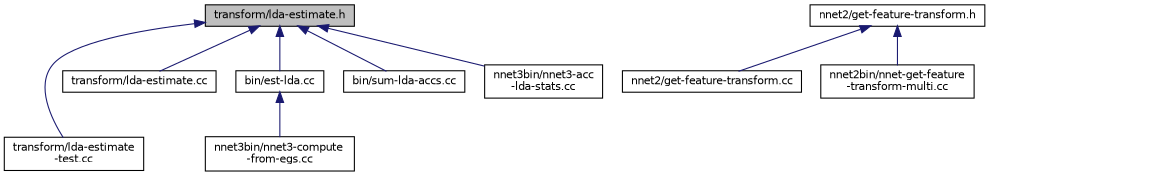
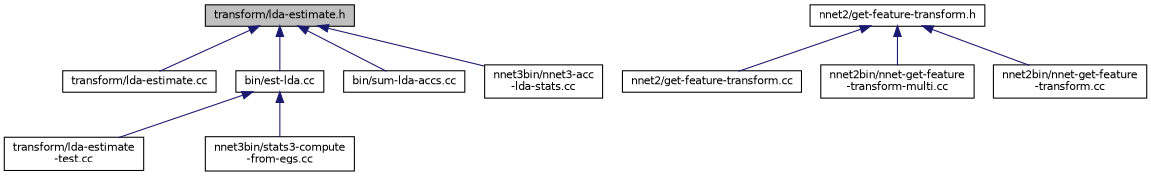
(83, 47) -> (180, 116)
none -> (1070, 81)
(280, 154) -> (280, 154)
